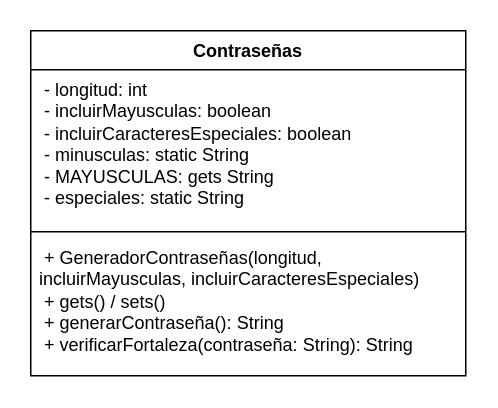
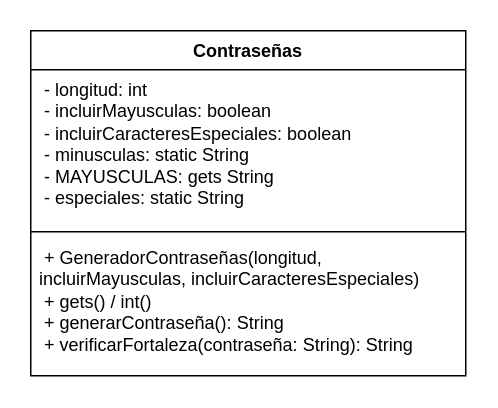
(250, 313) -> (250, 313)
